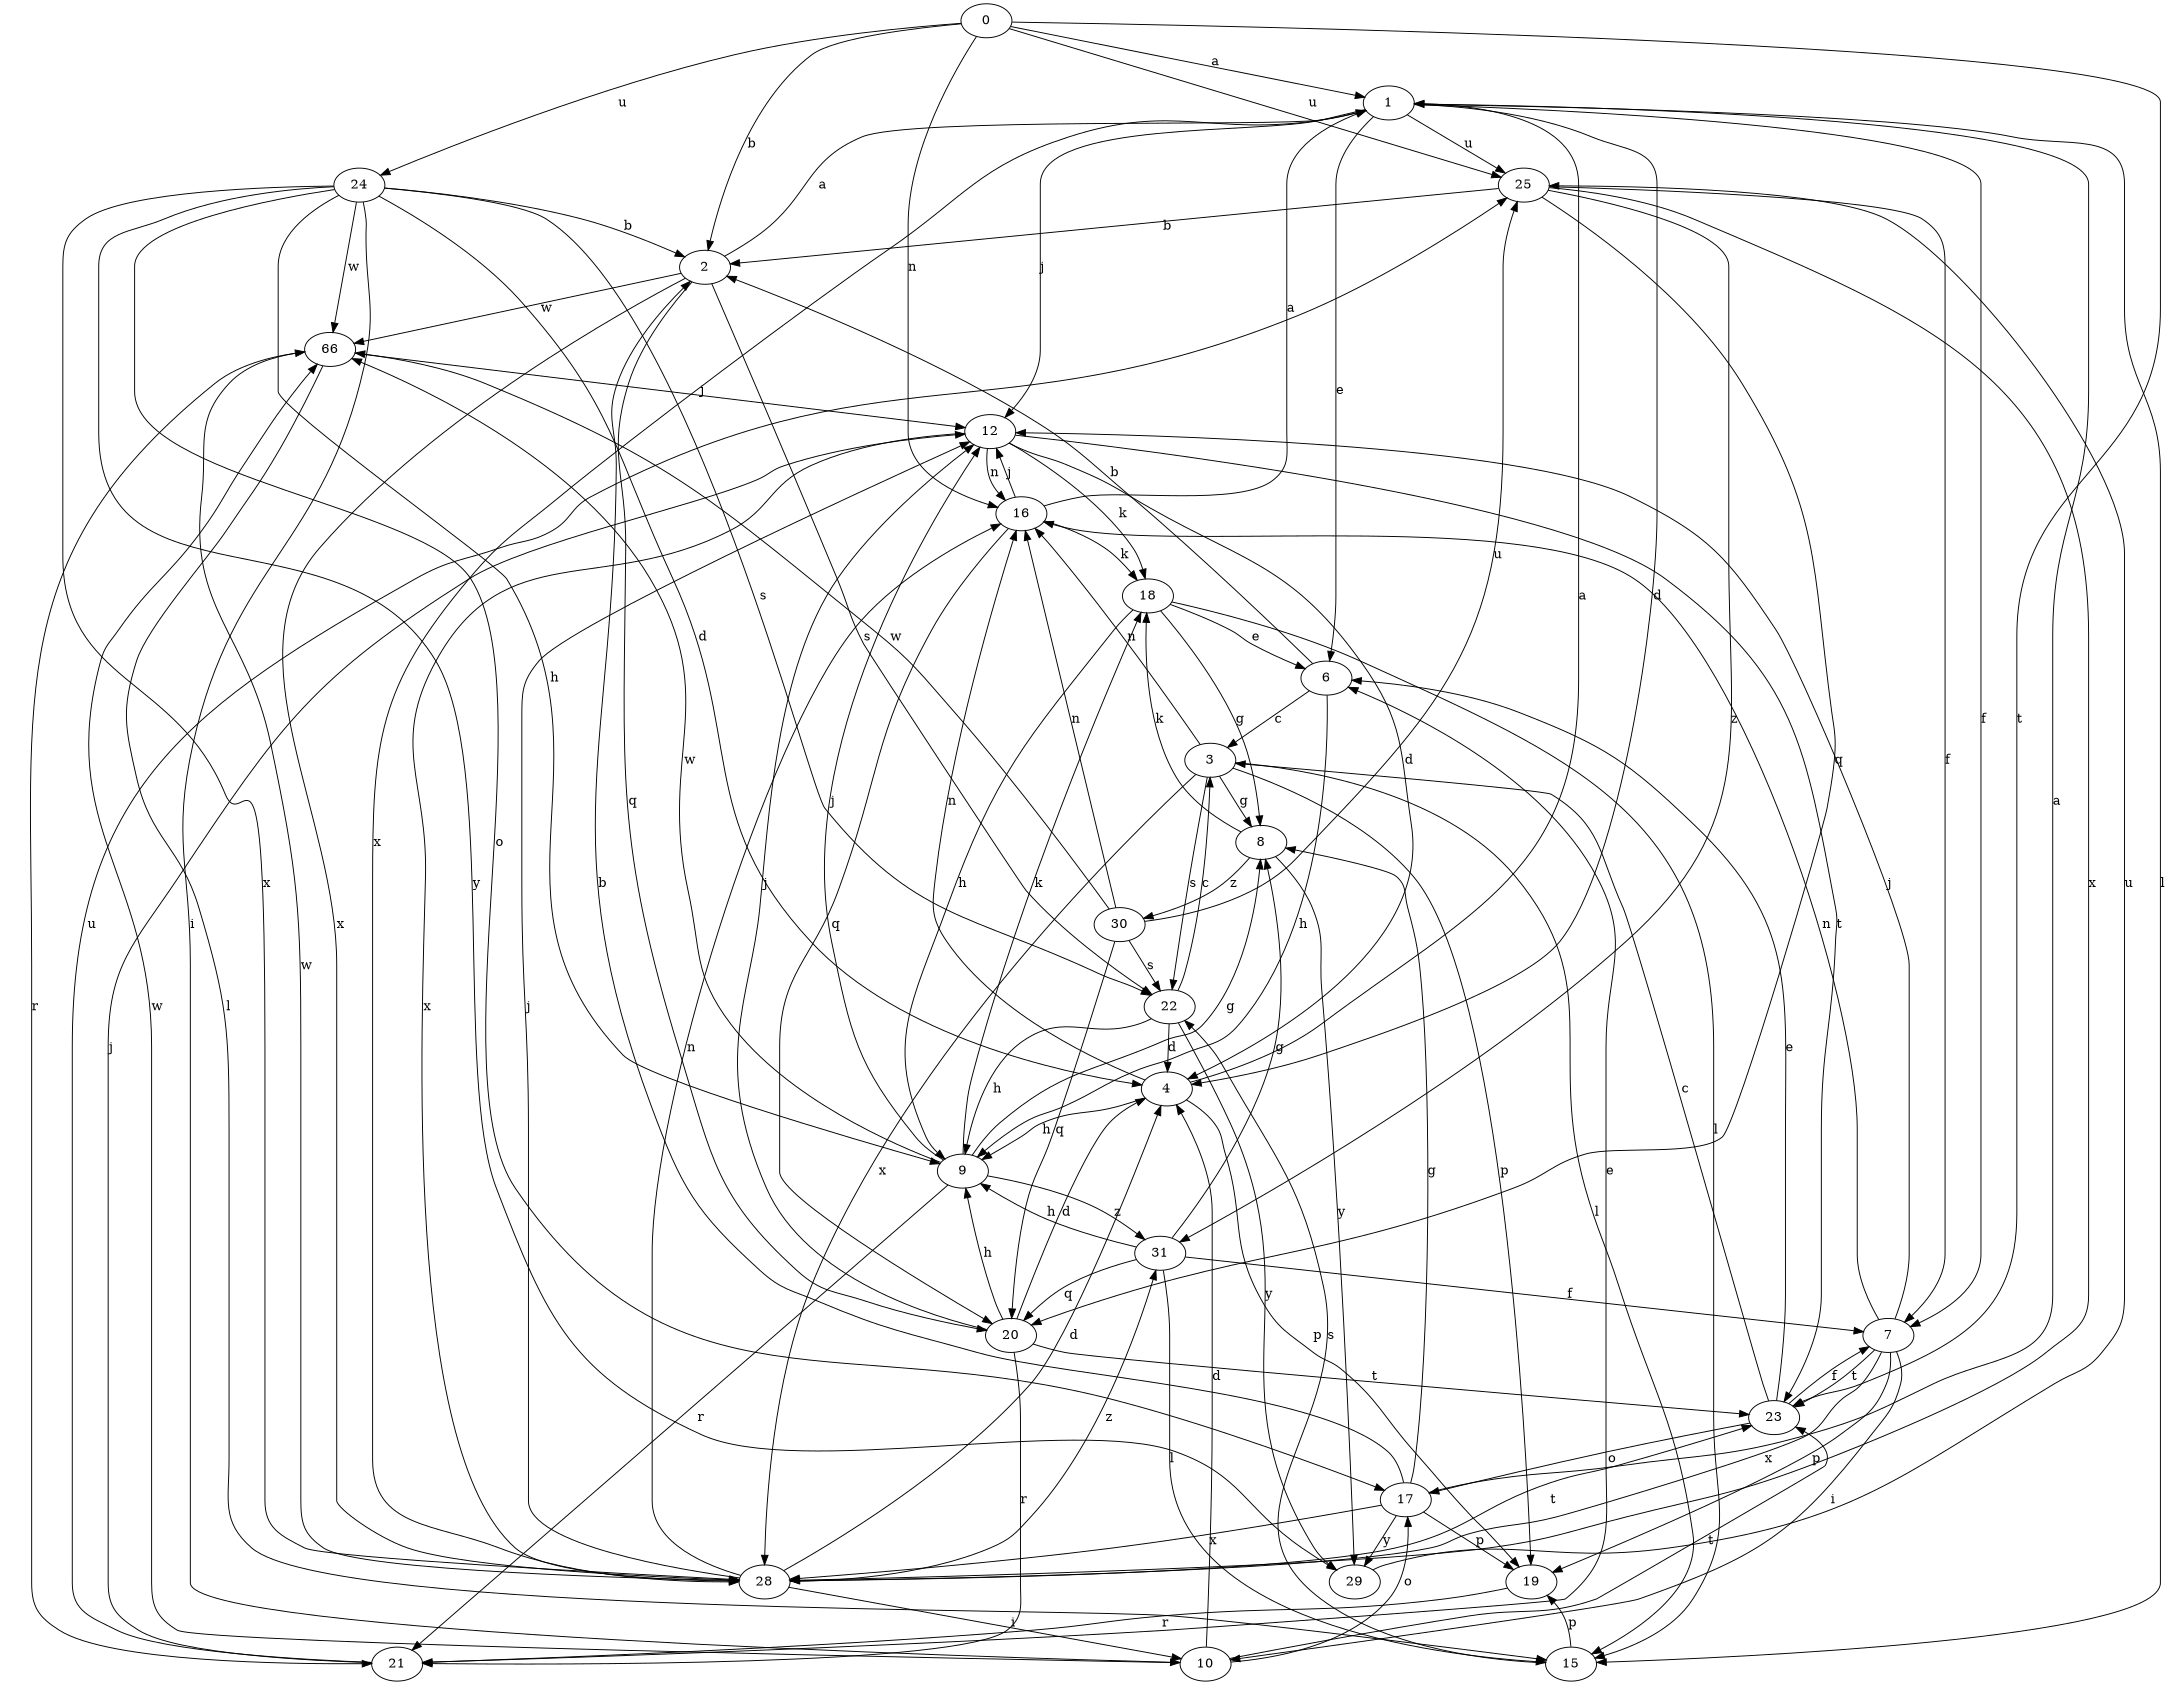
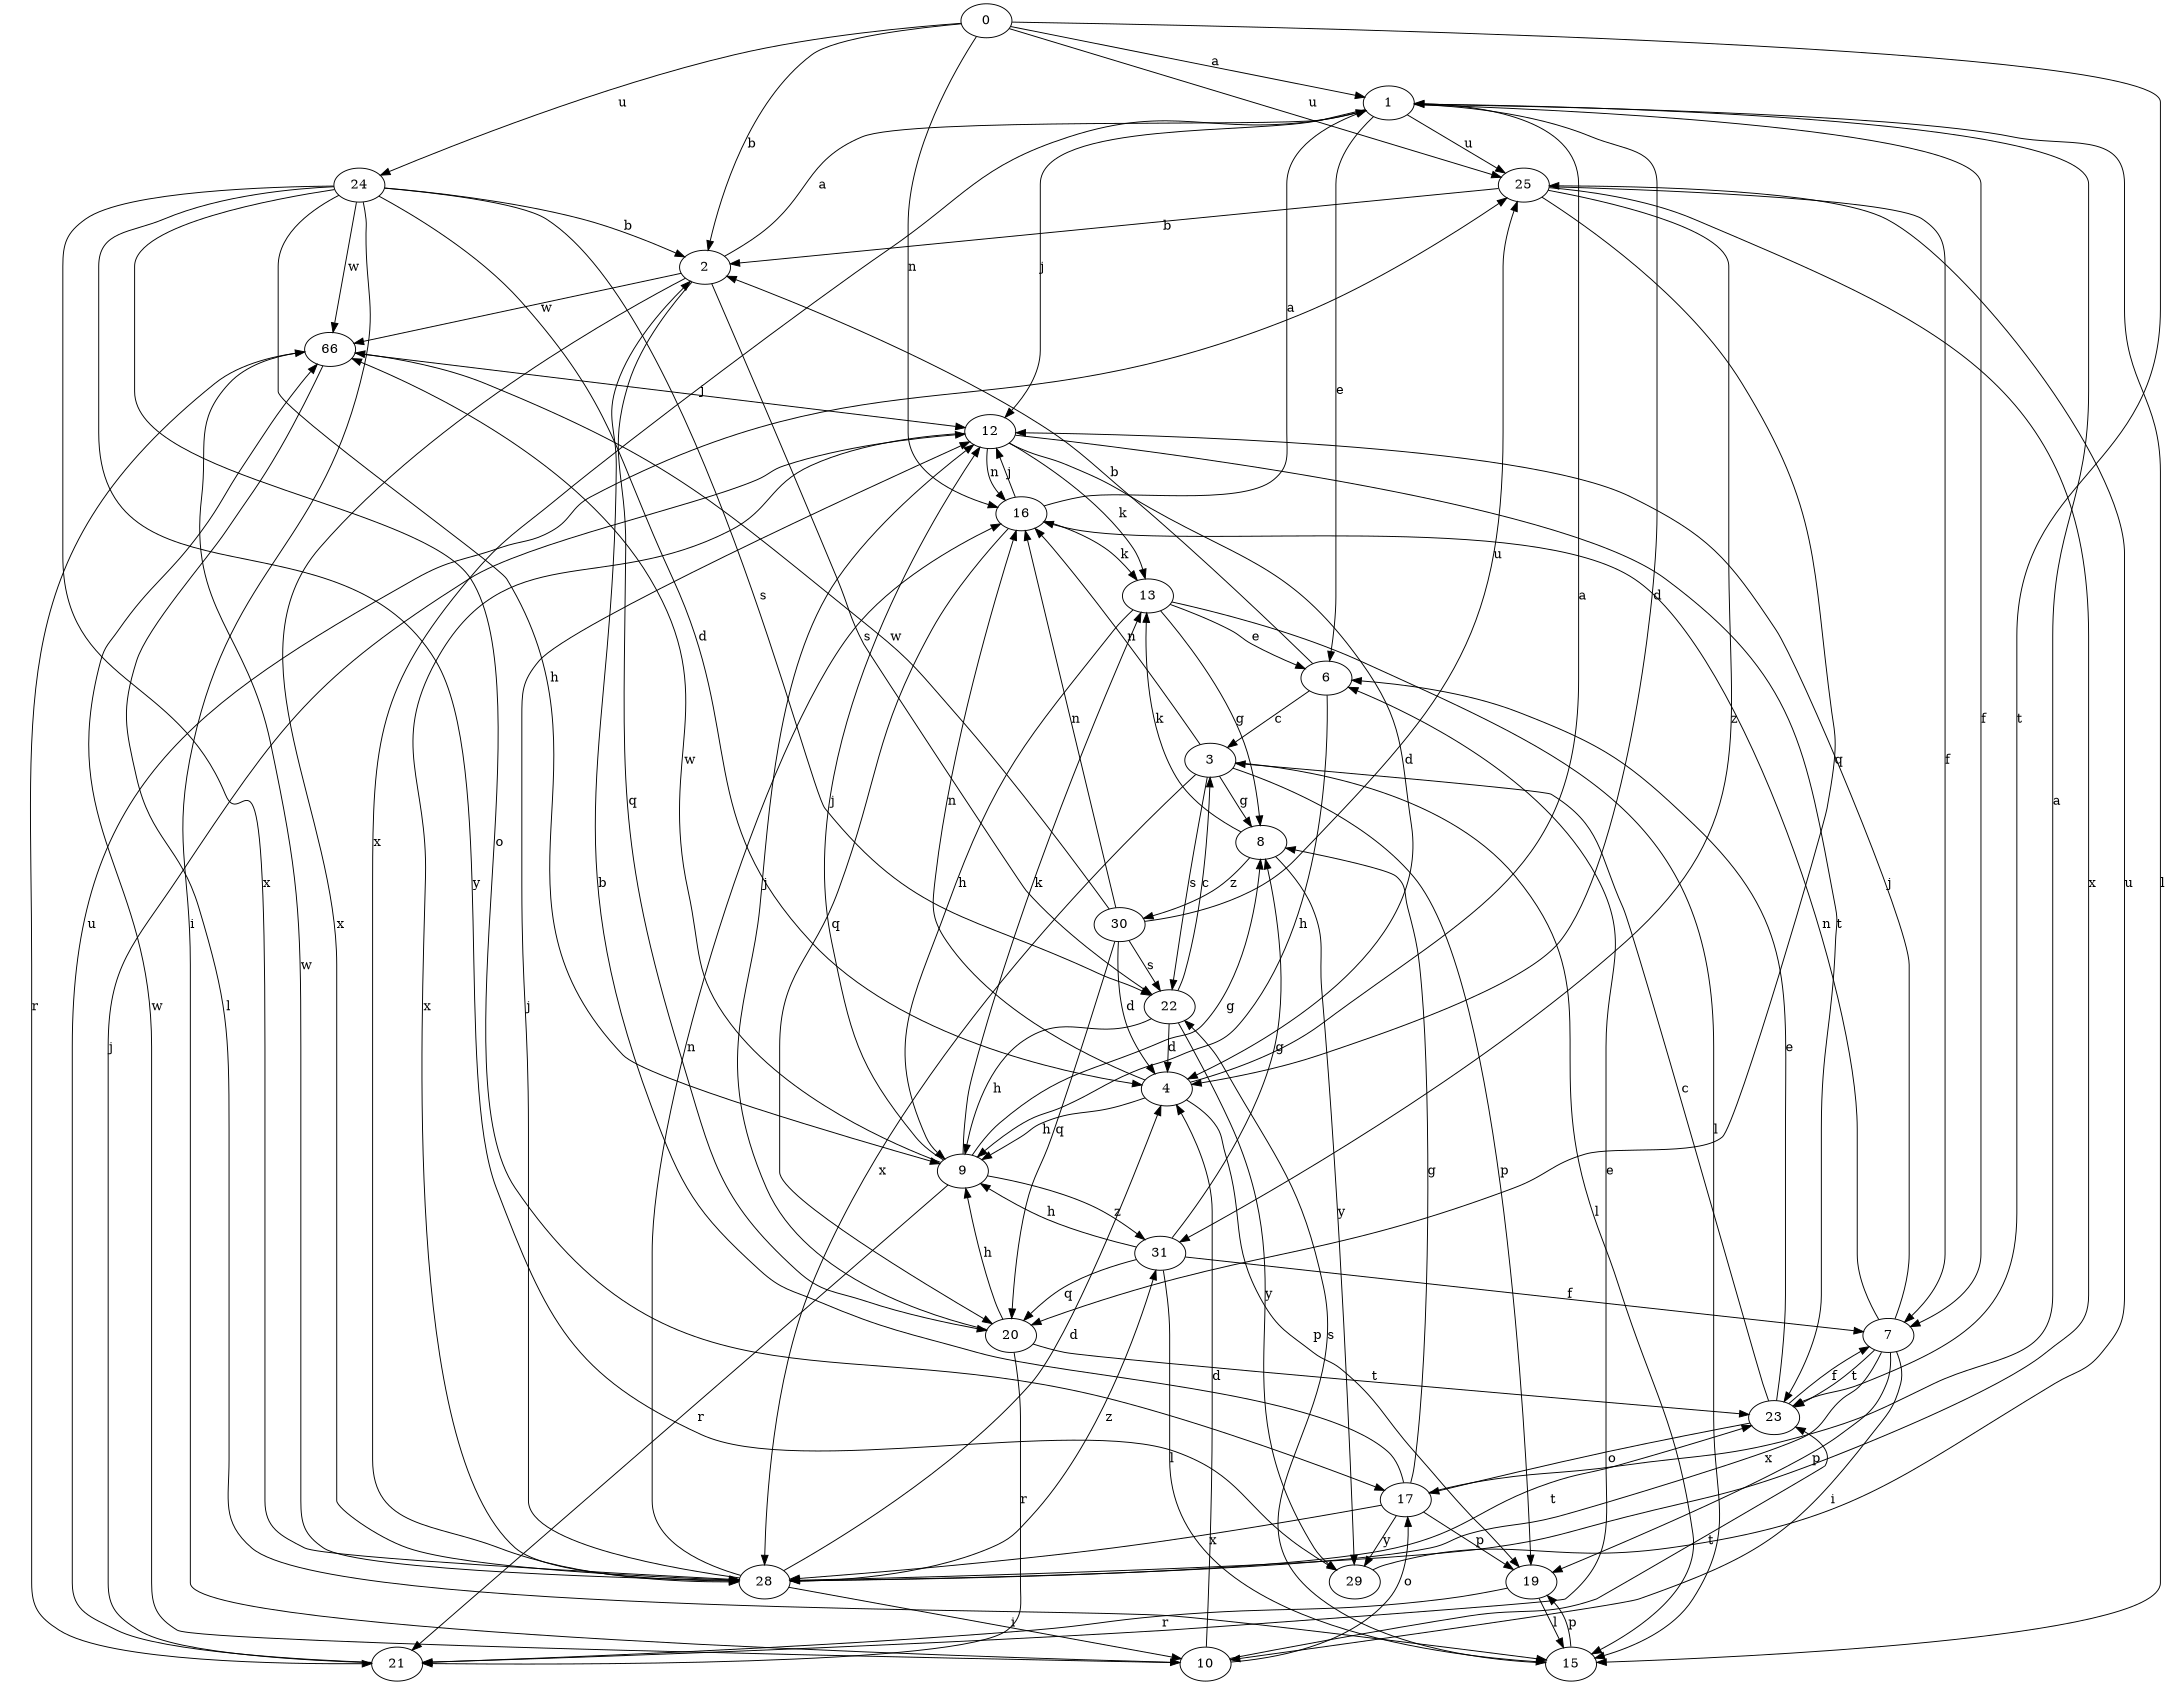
(1148, 596) -> (1148, 596)
(1065, 1203) -> (1122, 1007)
none -> (1550, 1621)
